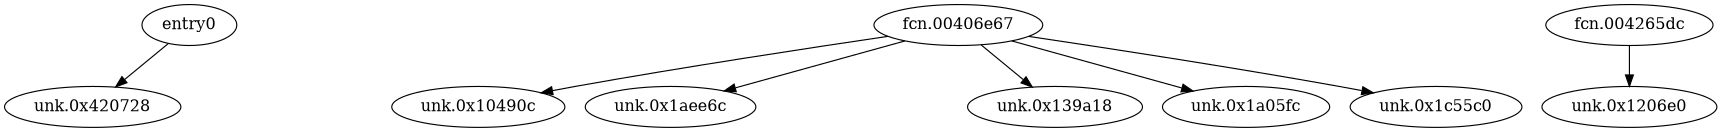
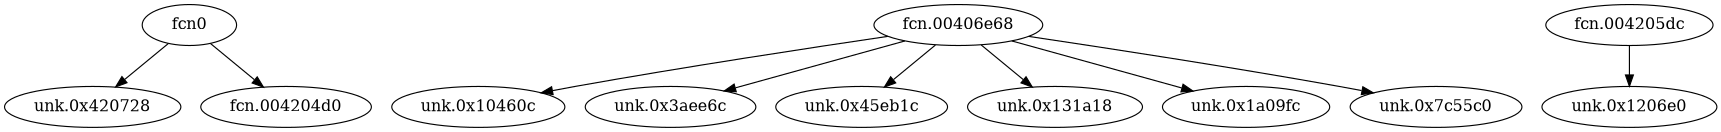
(189, 25) -> (189, 25)
(958, 25) -> (958, 25)
(1629, 25) -> (1629, 25)
none -> (286, 107)
(478, 107) -> (478, 107)
(671, 107) -> (671, 107)
none -> (862, 107)
(1055, 107) -> (1055, 107)
(1246, 107) -> (1246, 107)
(1436, 107) -> (1436, 107)
